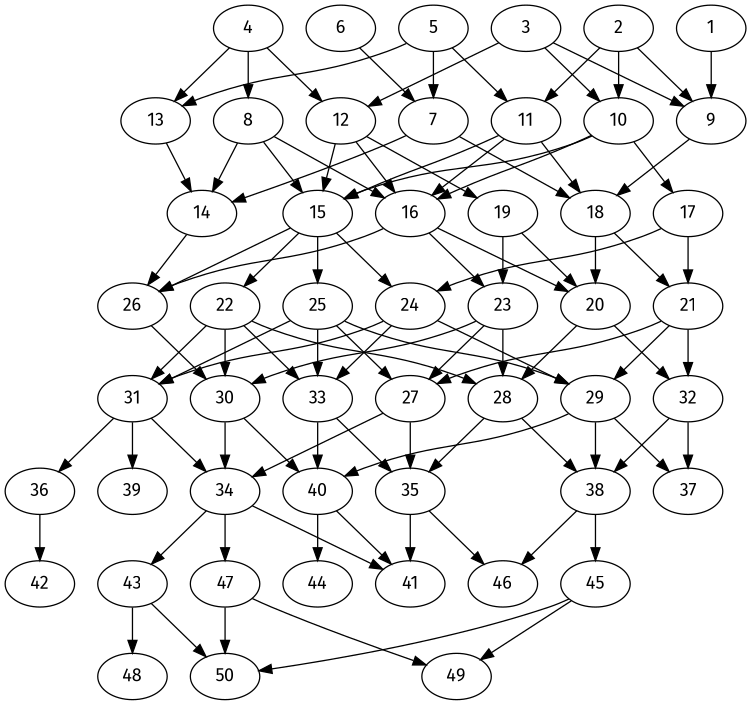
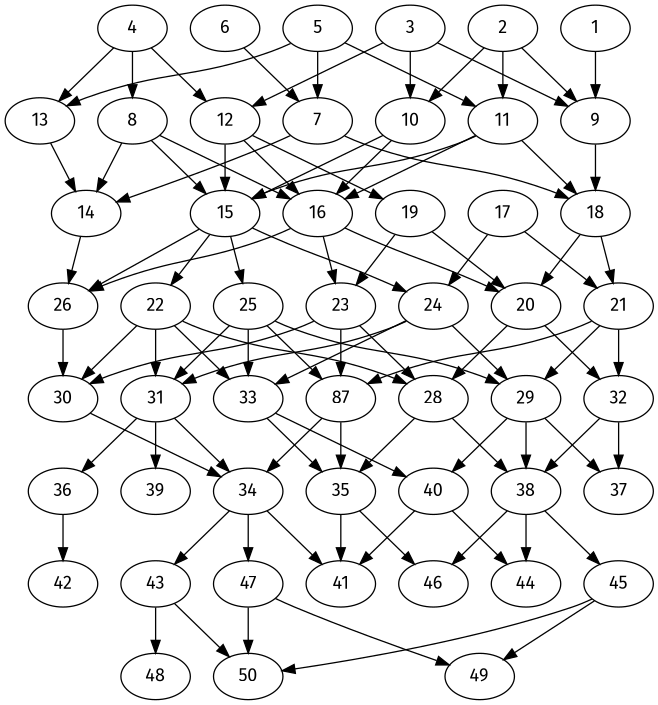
(649, 161) -> none
(410, 399) -> (341, 399)
(267, 440) -> none
none -> (526, 531)
